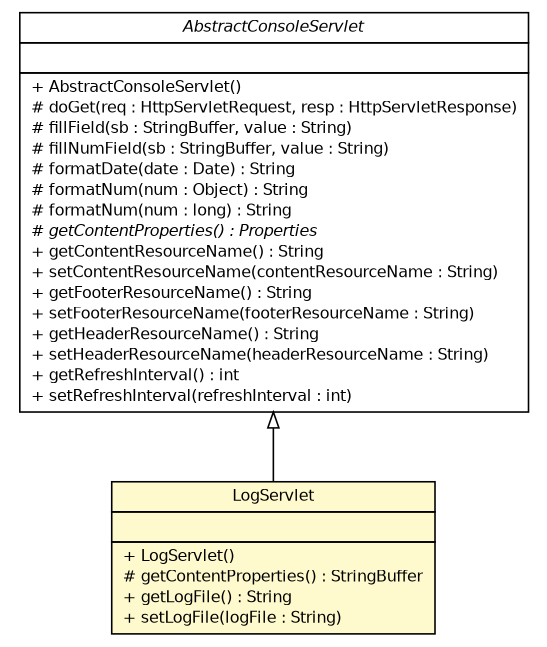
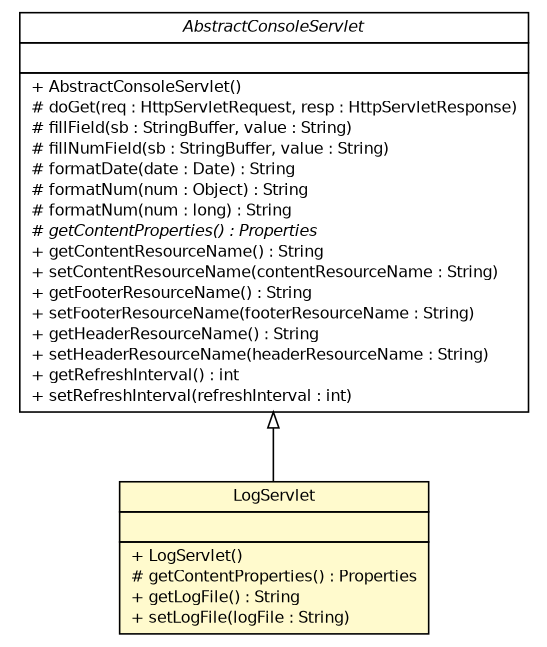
(273, 577) -> (274, 577)
